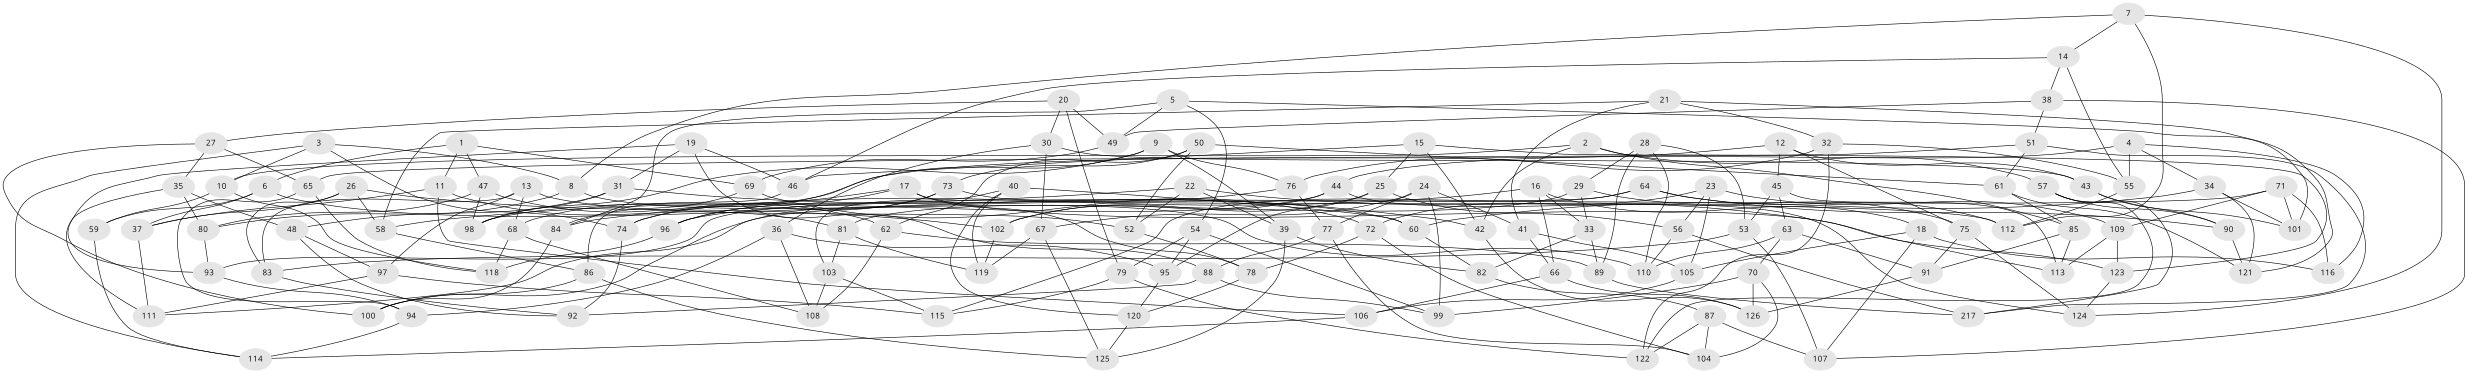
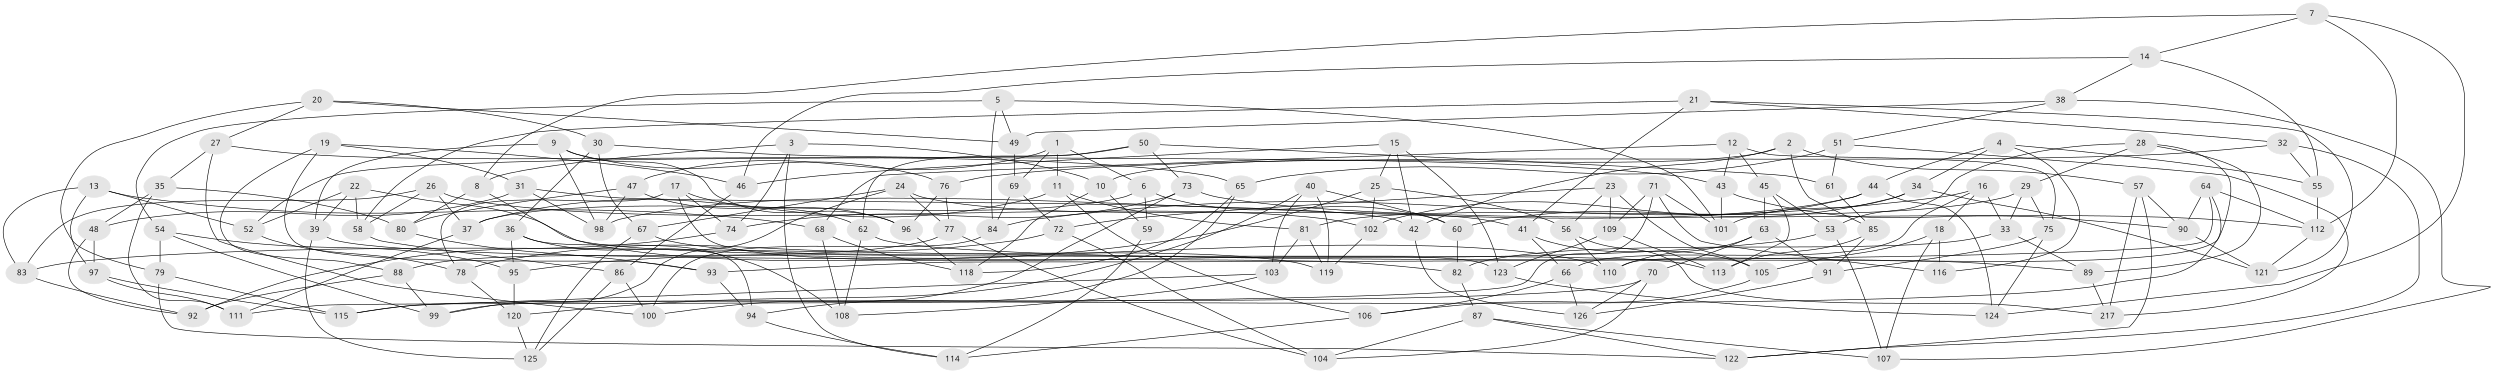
(2110, 212) -> (2290, 251)
